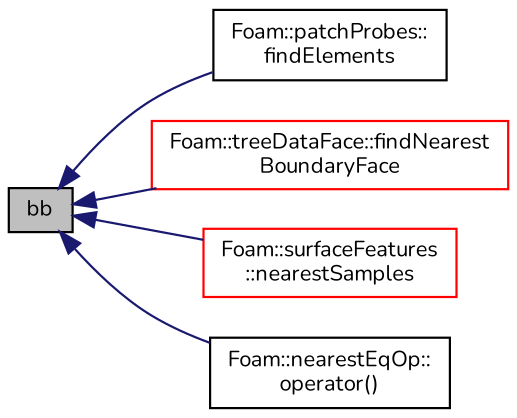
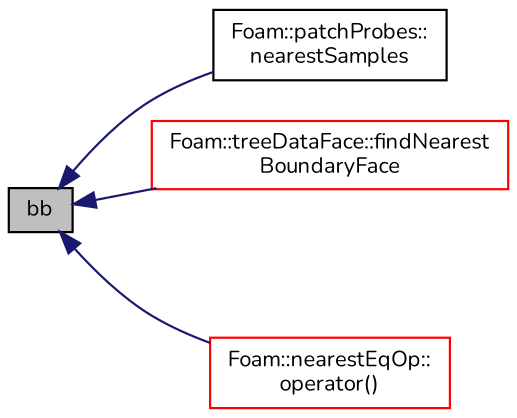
(330, 45) -> (330, 45)
(330, 263) -> none
(330, 373) -> (330, 373)
